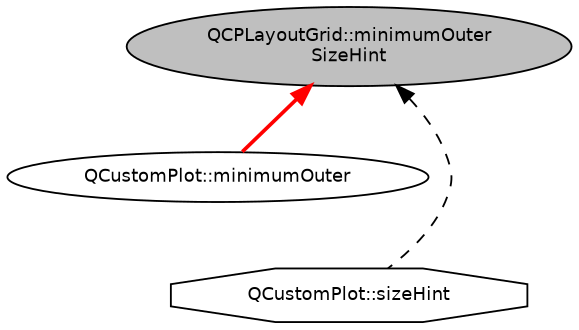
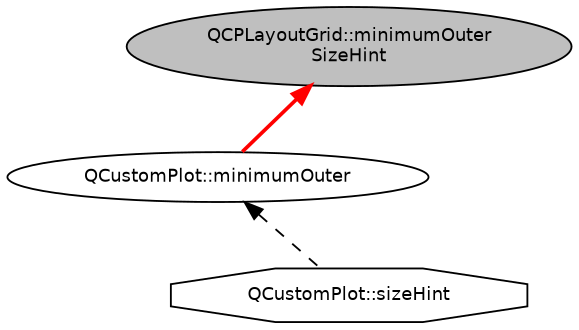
(450, 189) -> (289, 241)
